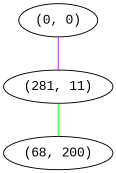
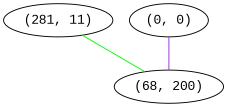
(58, 54) -> (169, 54)
